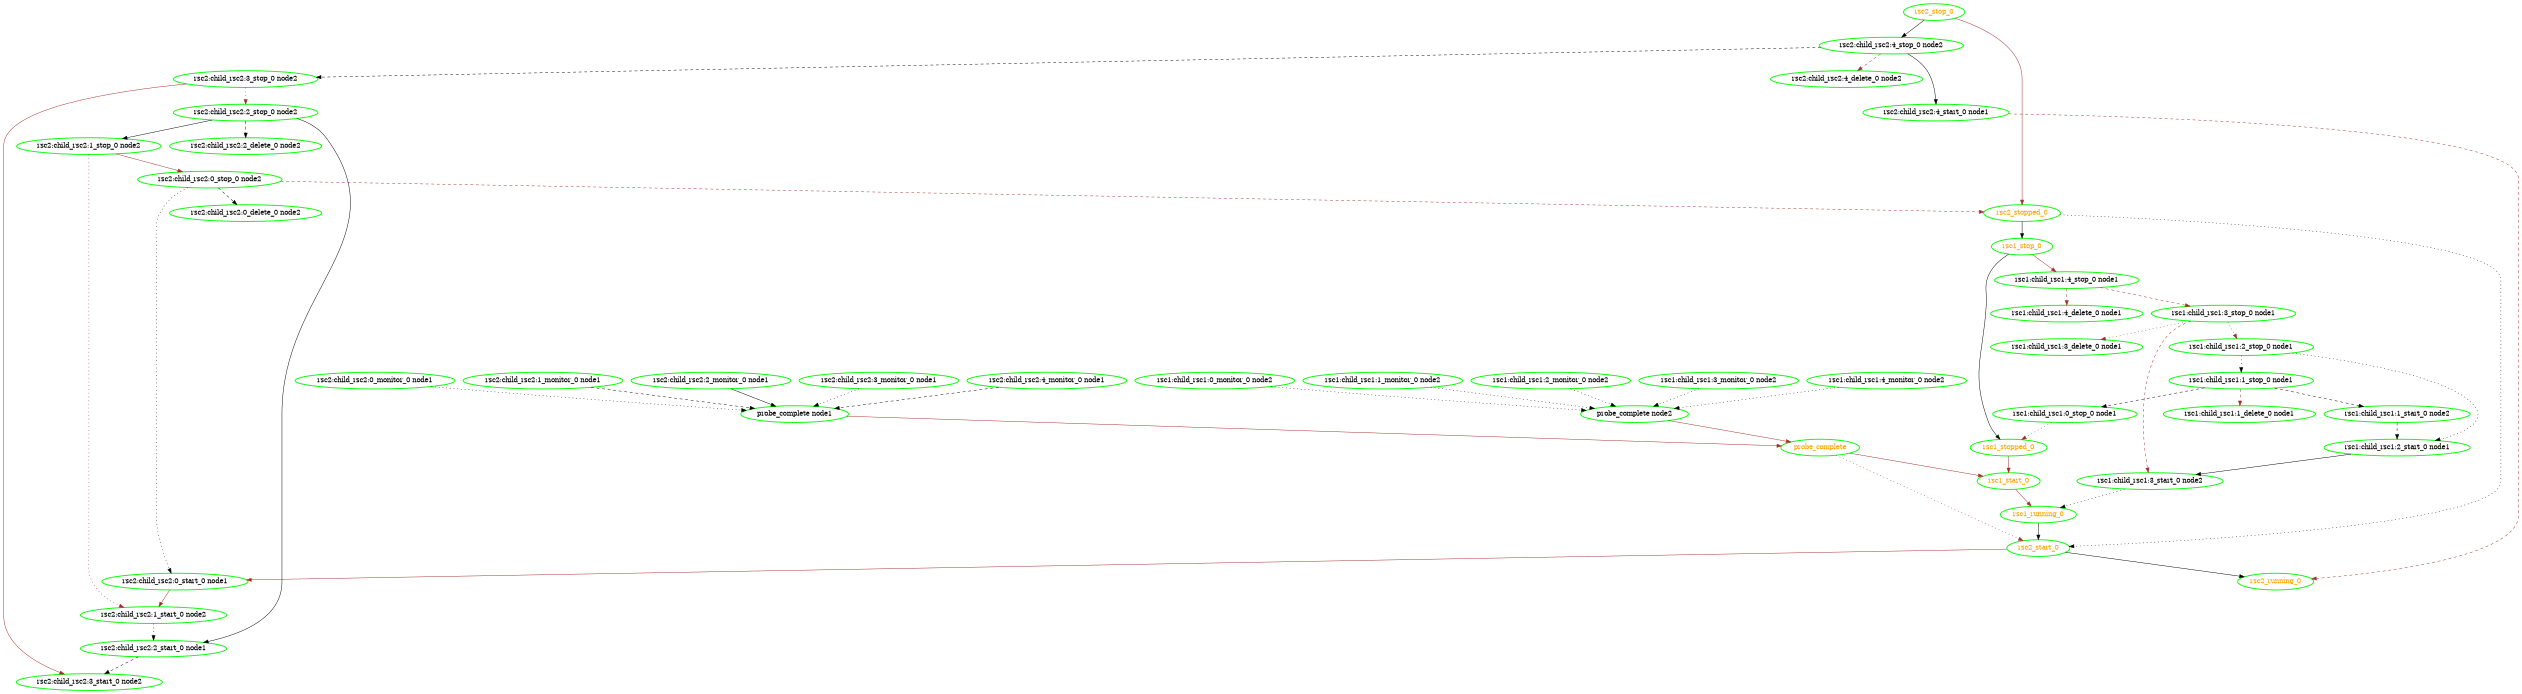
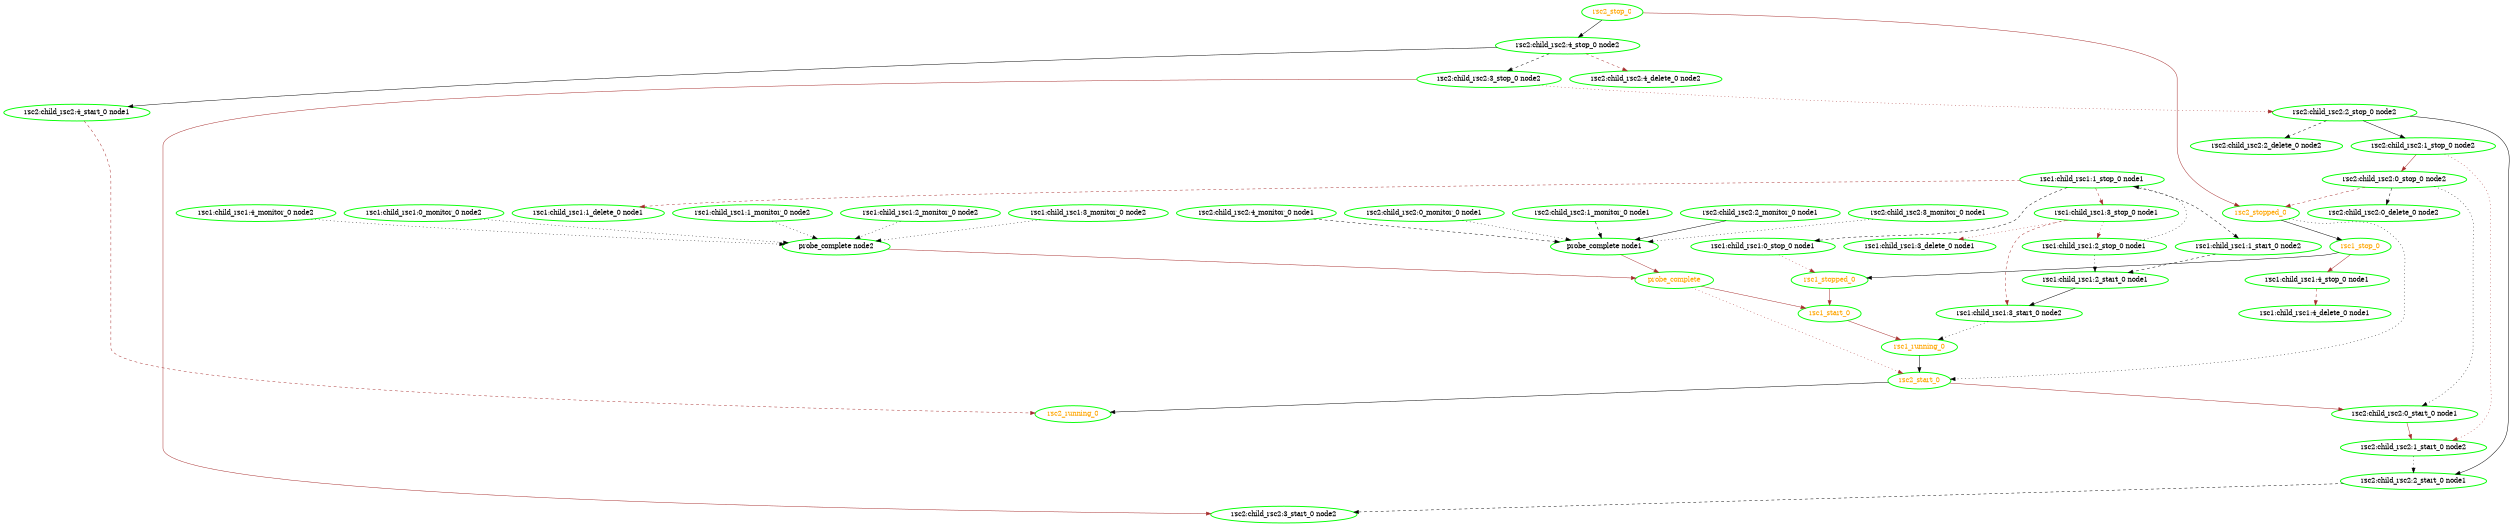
(2143, 296) -> (2098, 194)
